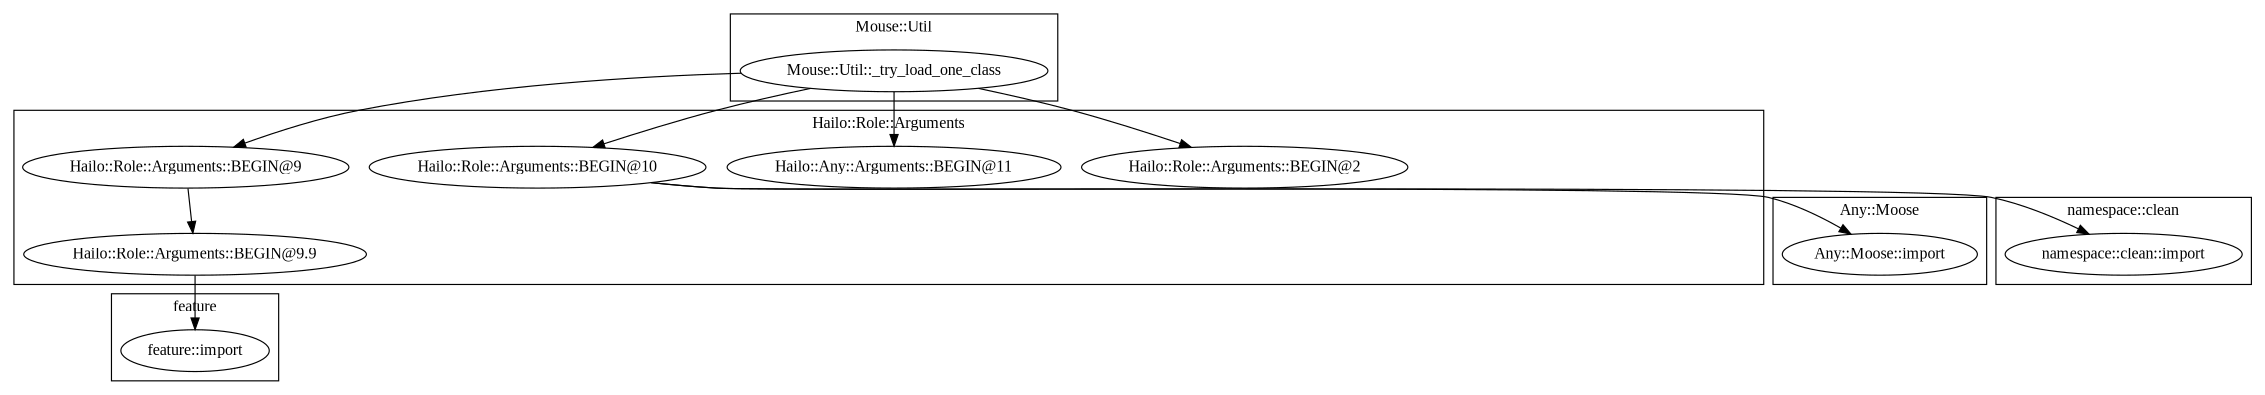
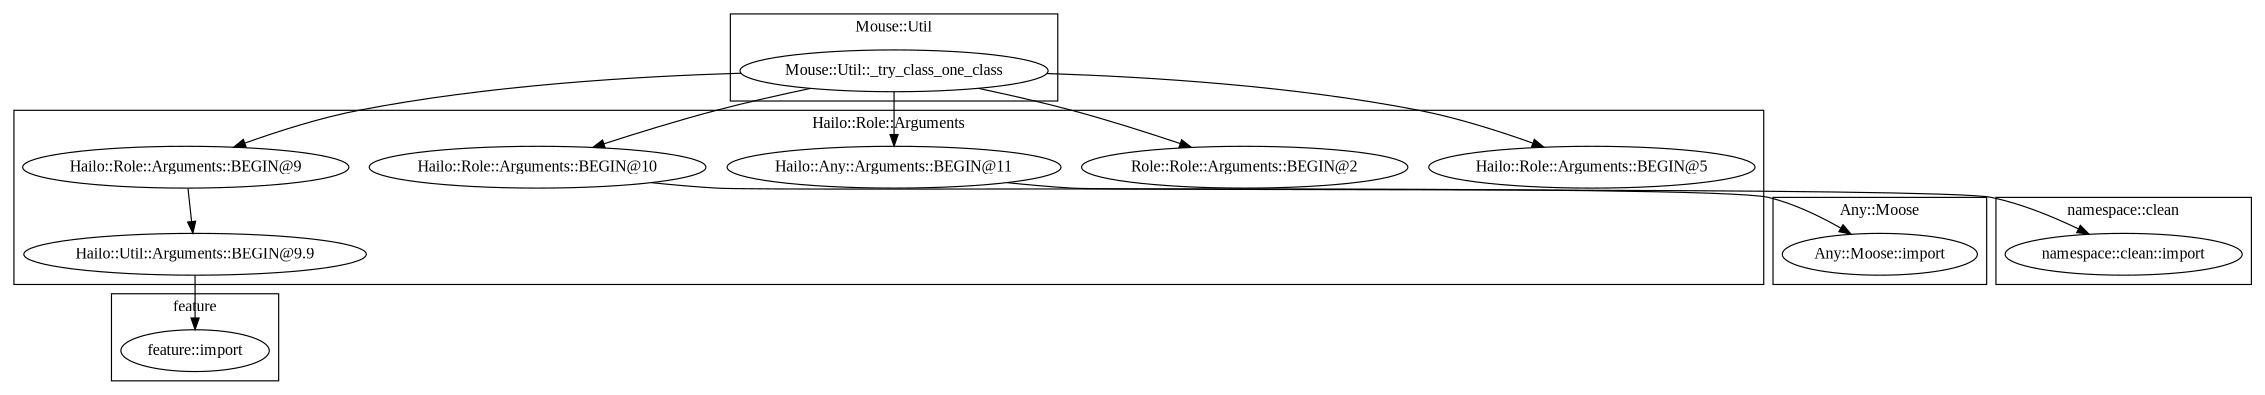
(894, 71) -> (894, 71)
(1245, 167) -> (1245, 167)
none -> (1592, 167)
(1367, 189) -> (1546, 190)
(195, 254) -> (195, 254)
